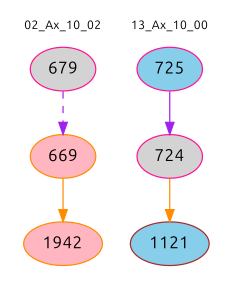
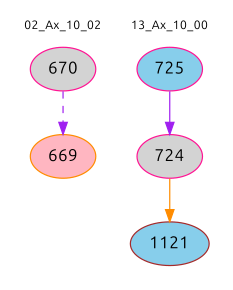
(63, 69) -> (63, 69)
(63, 244) -> none
